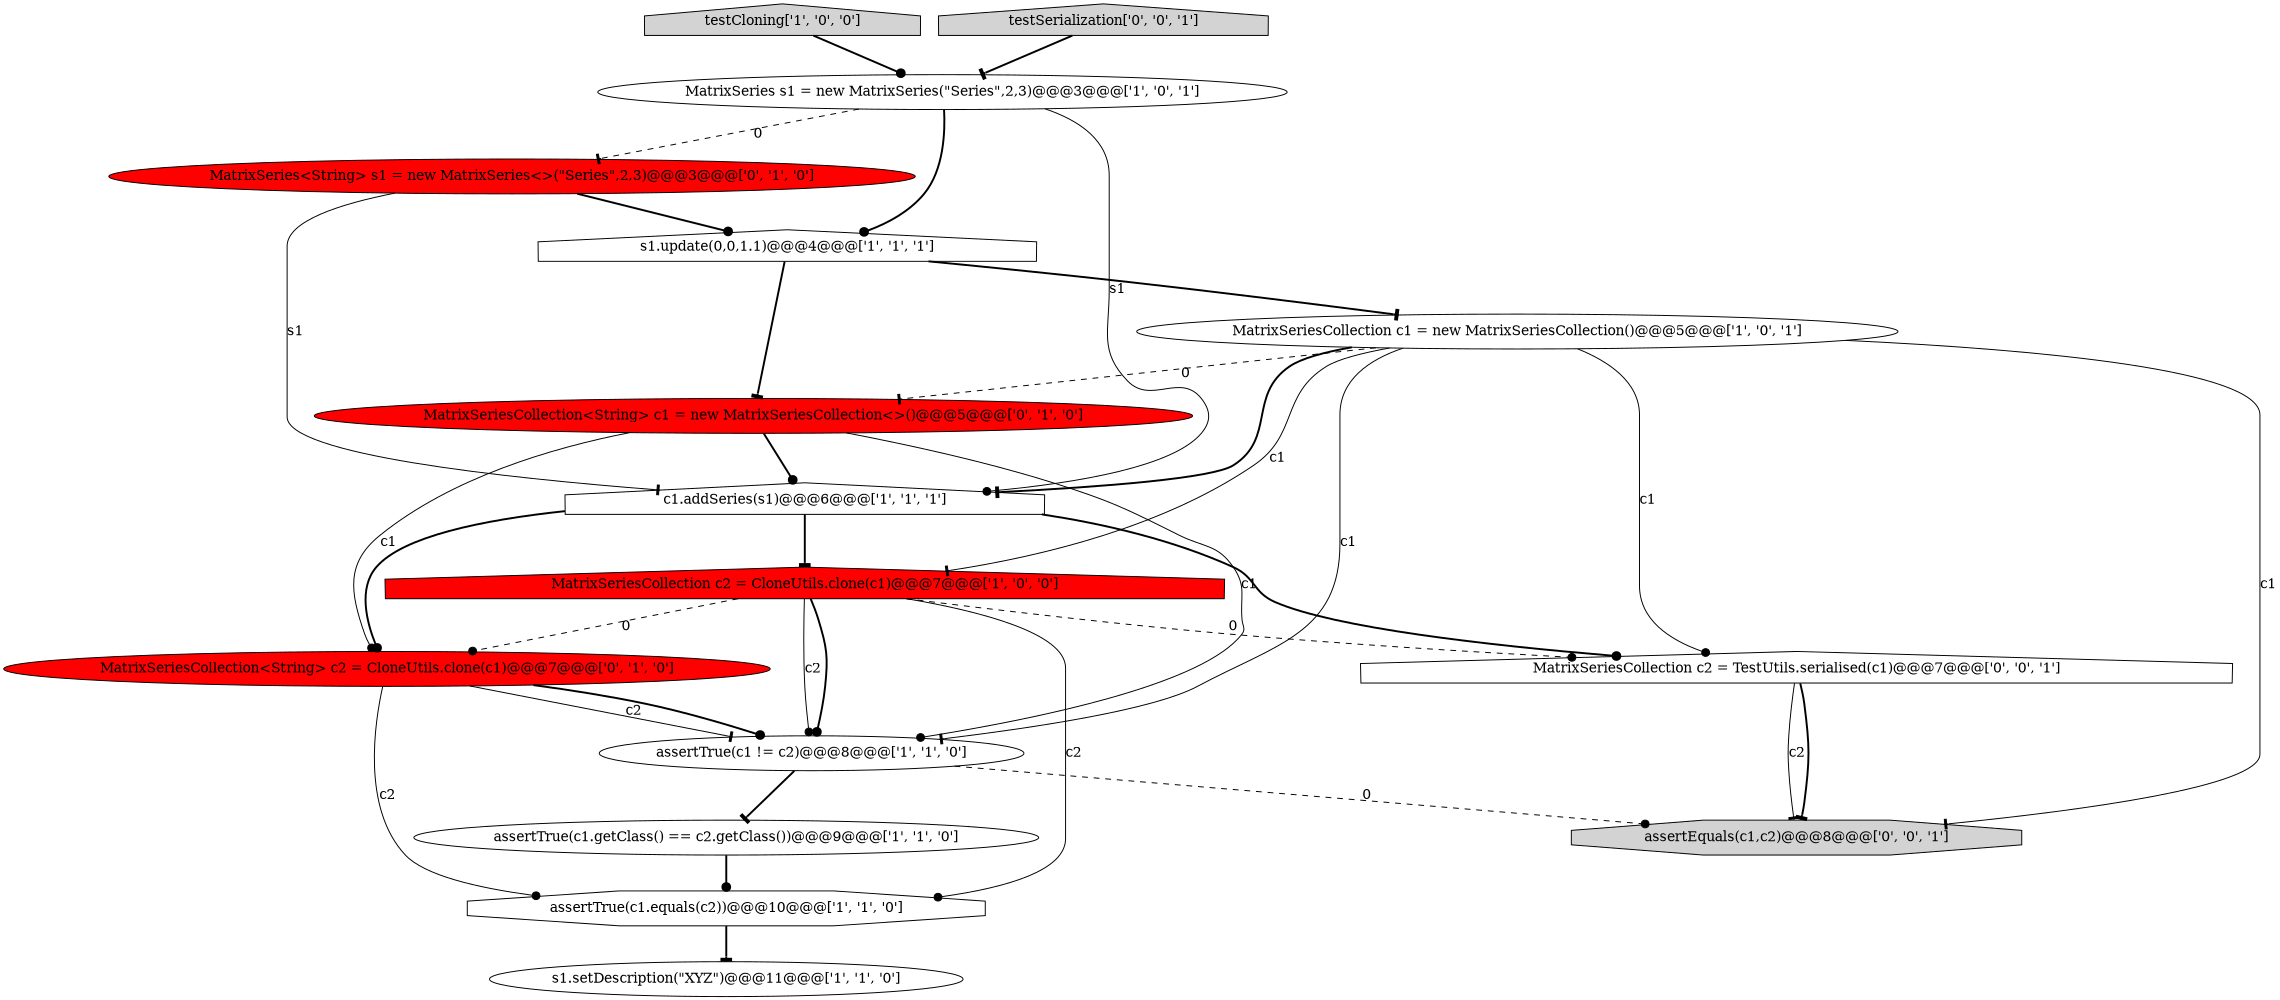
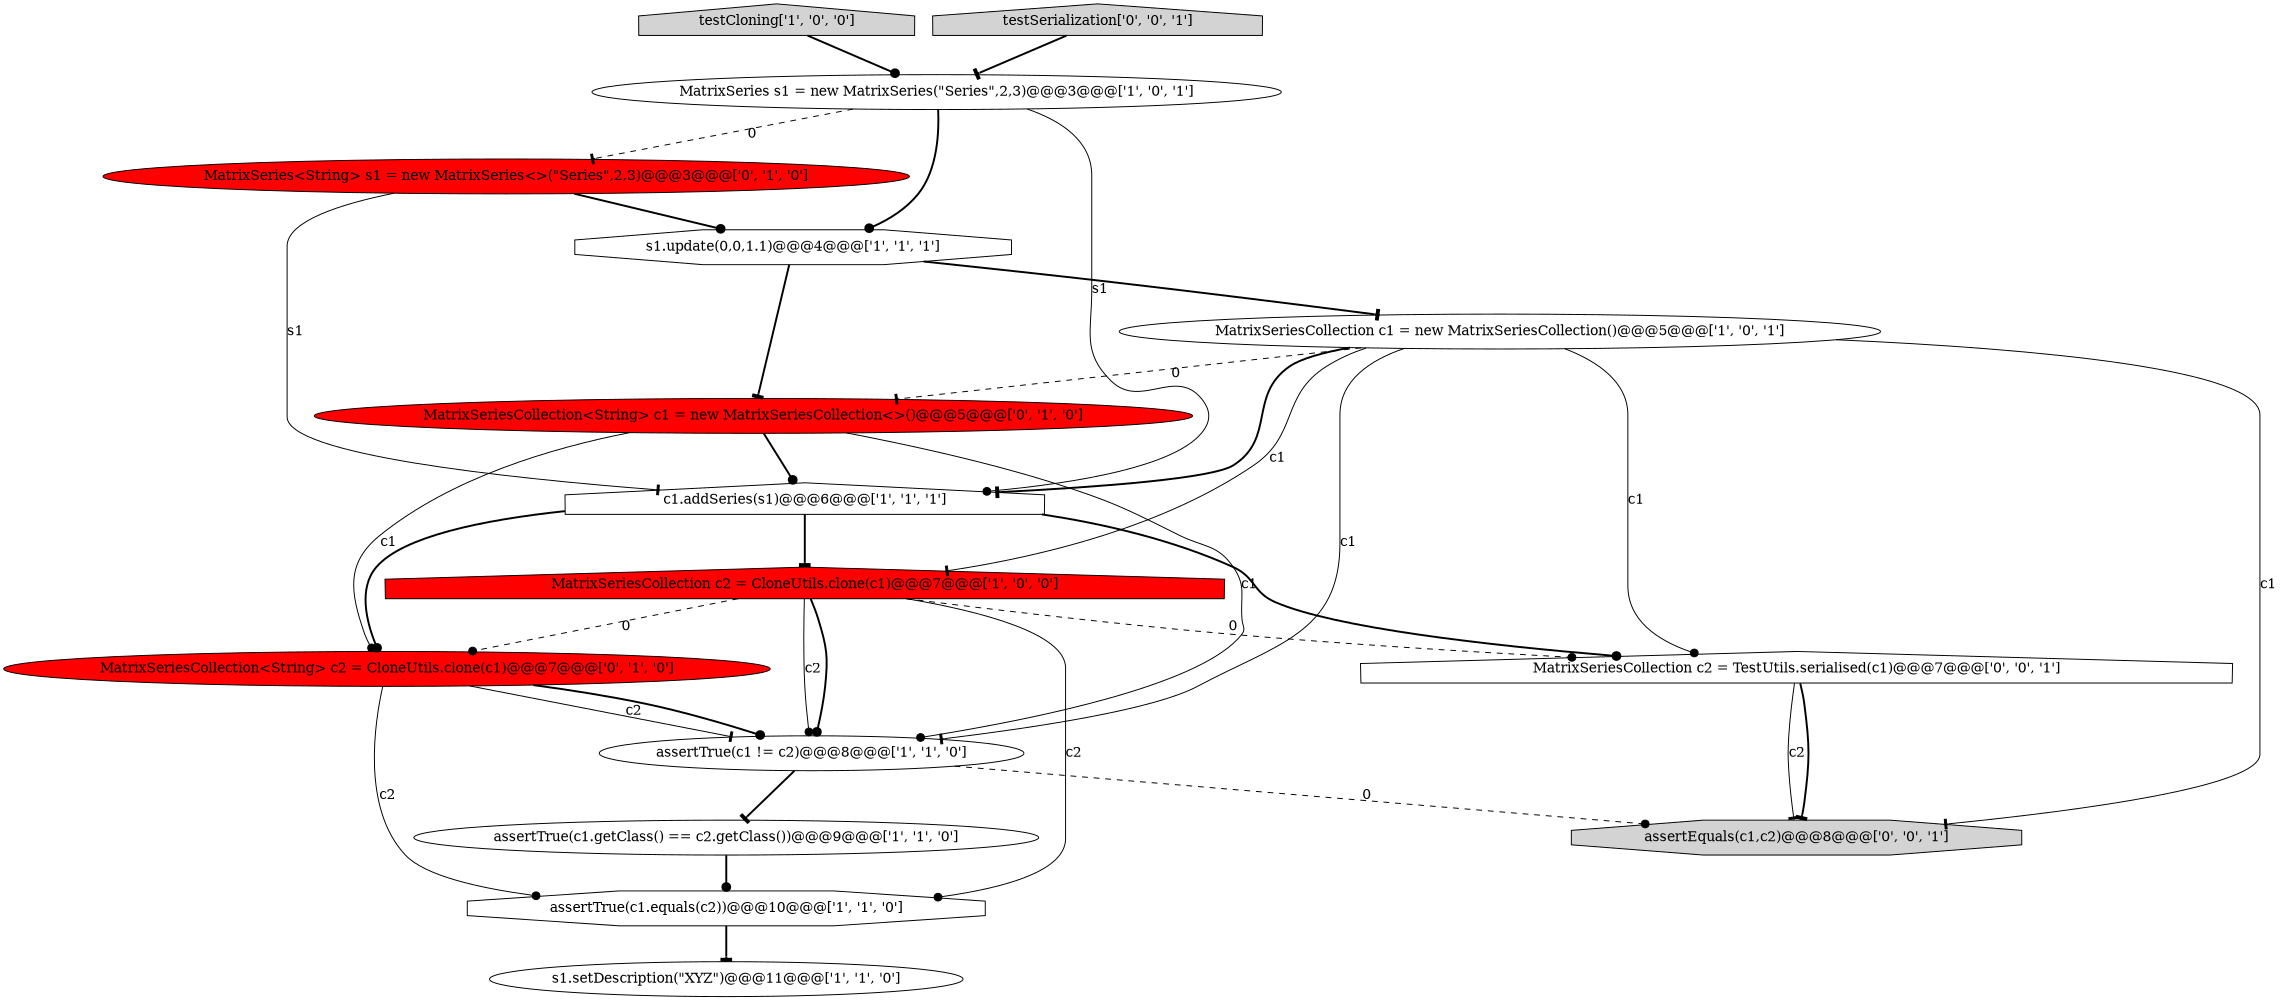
(787, 247) -> (793, 247)
